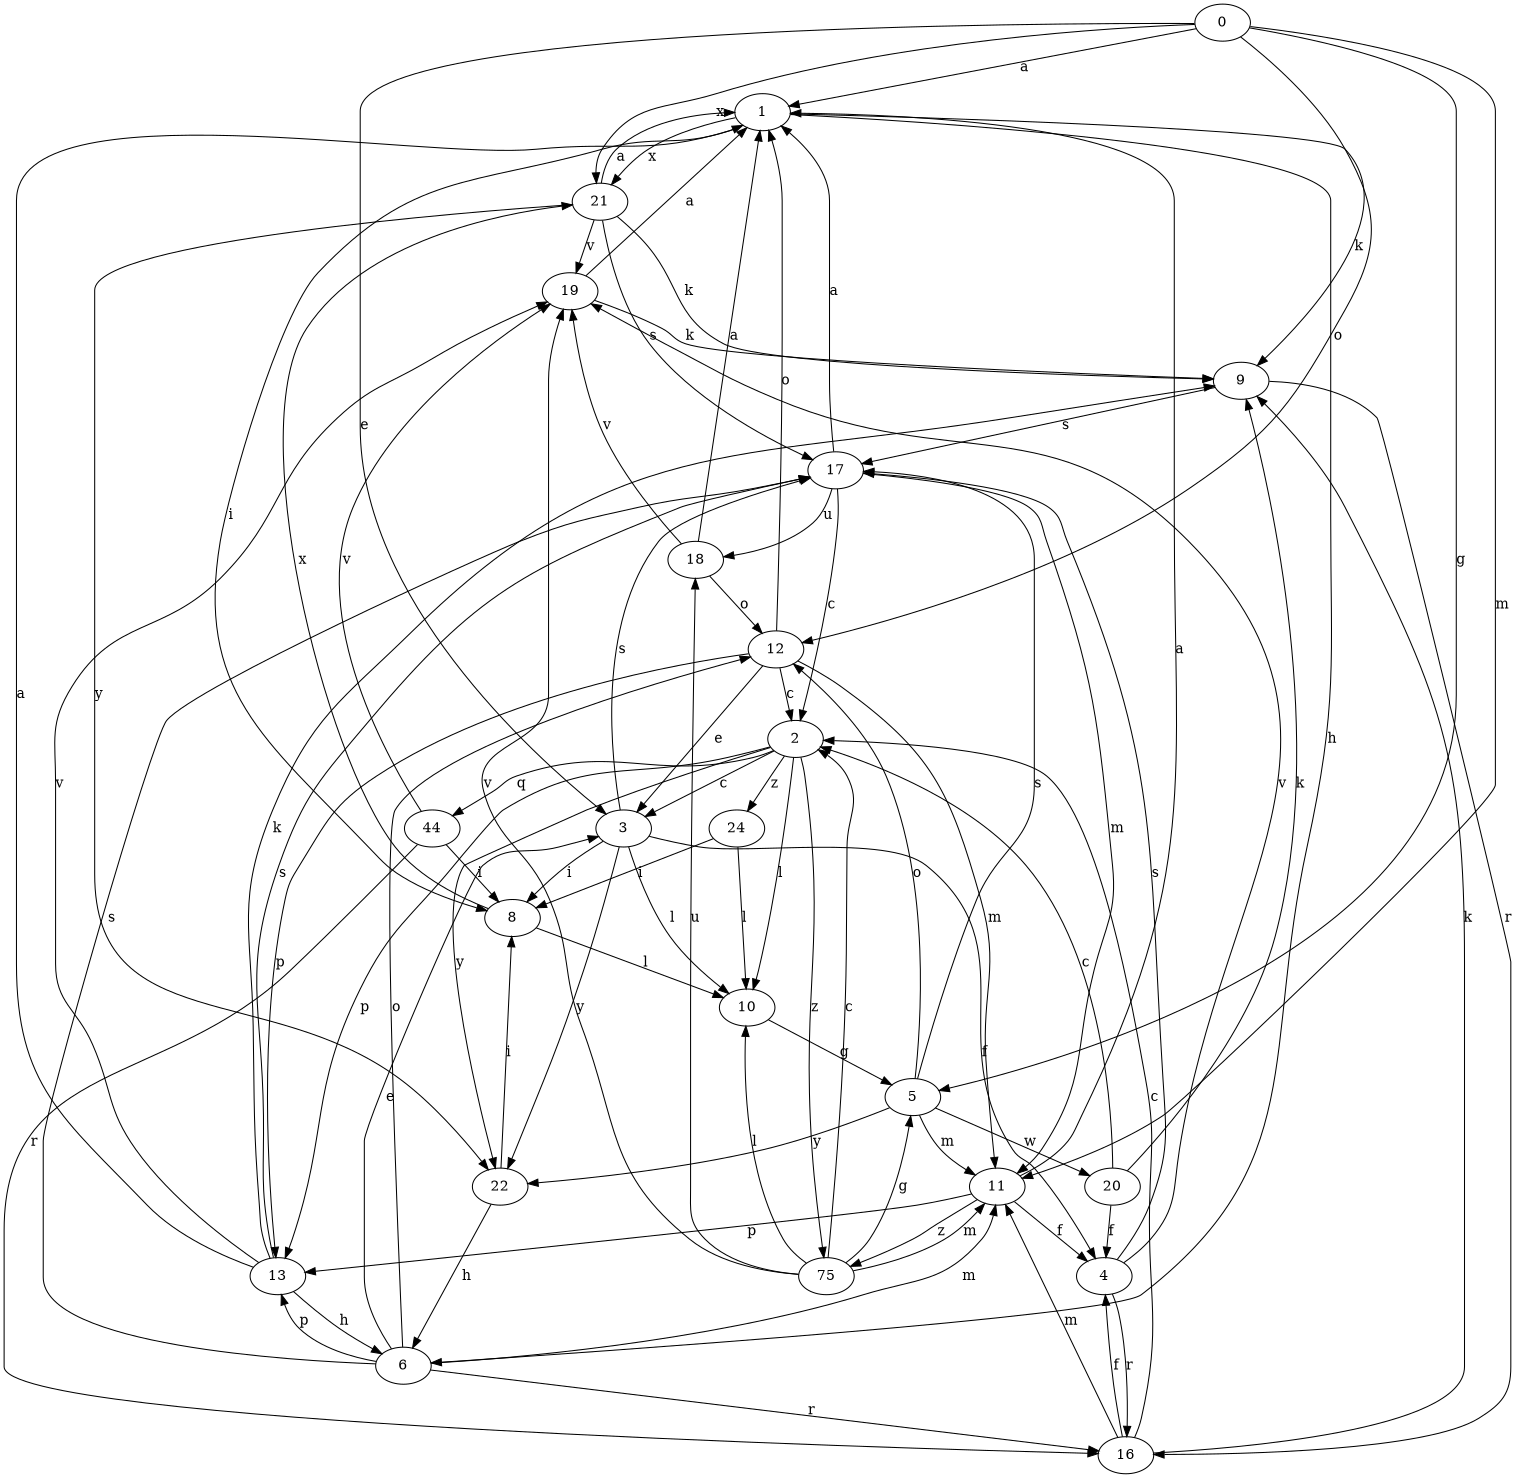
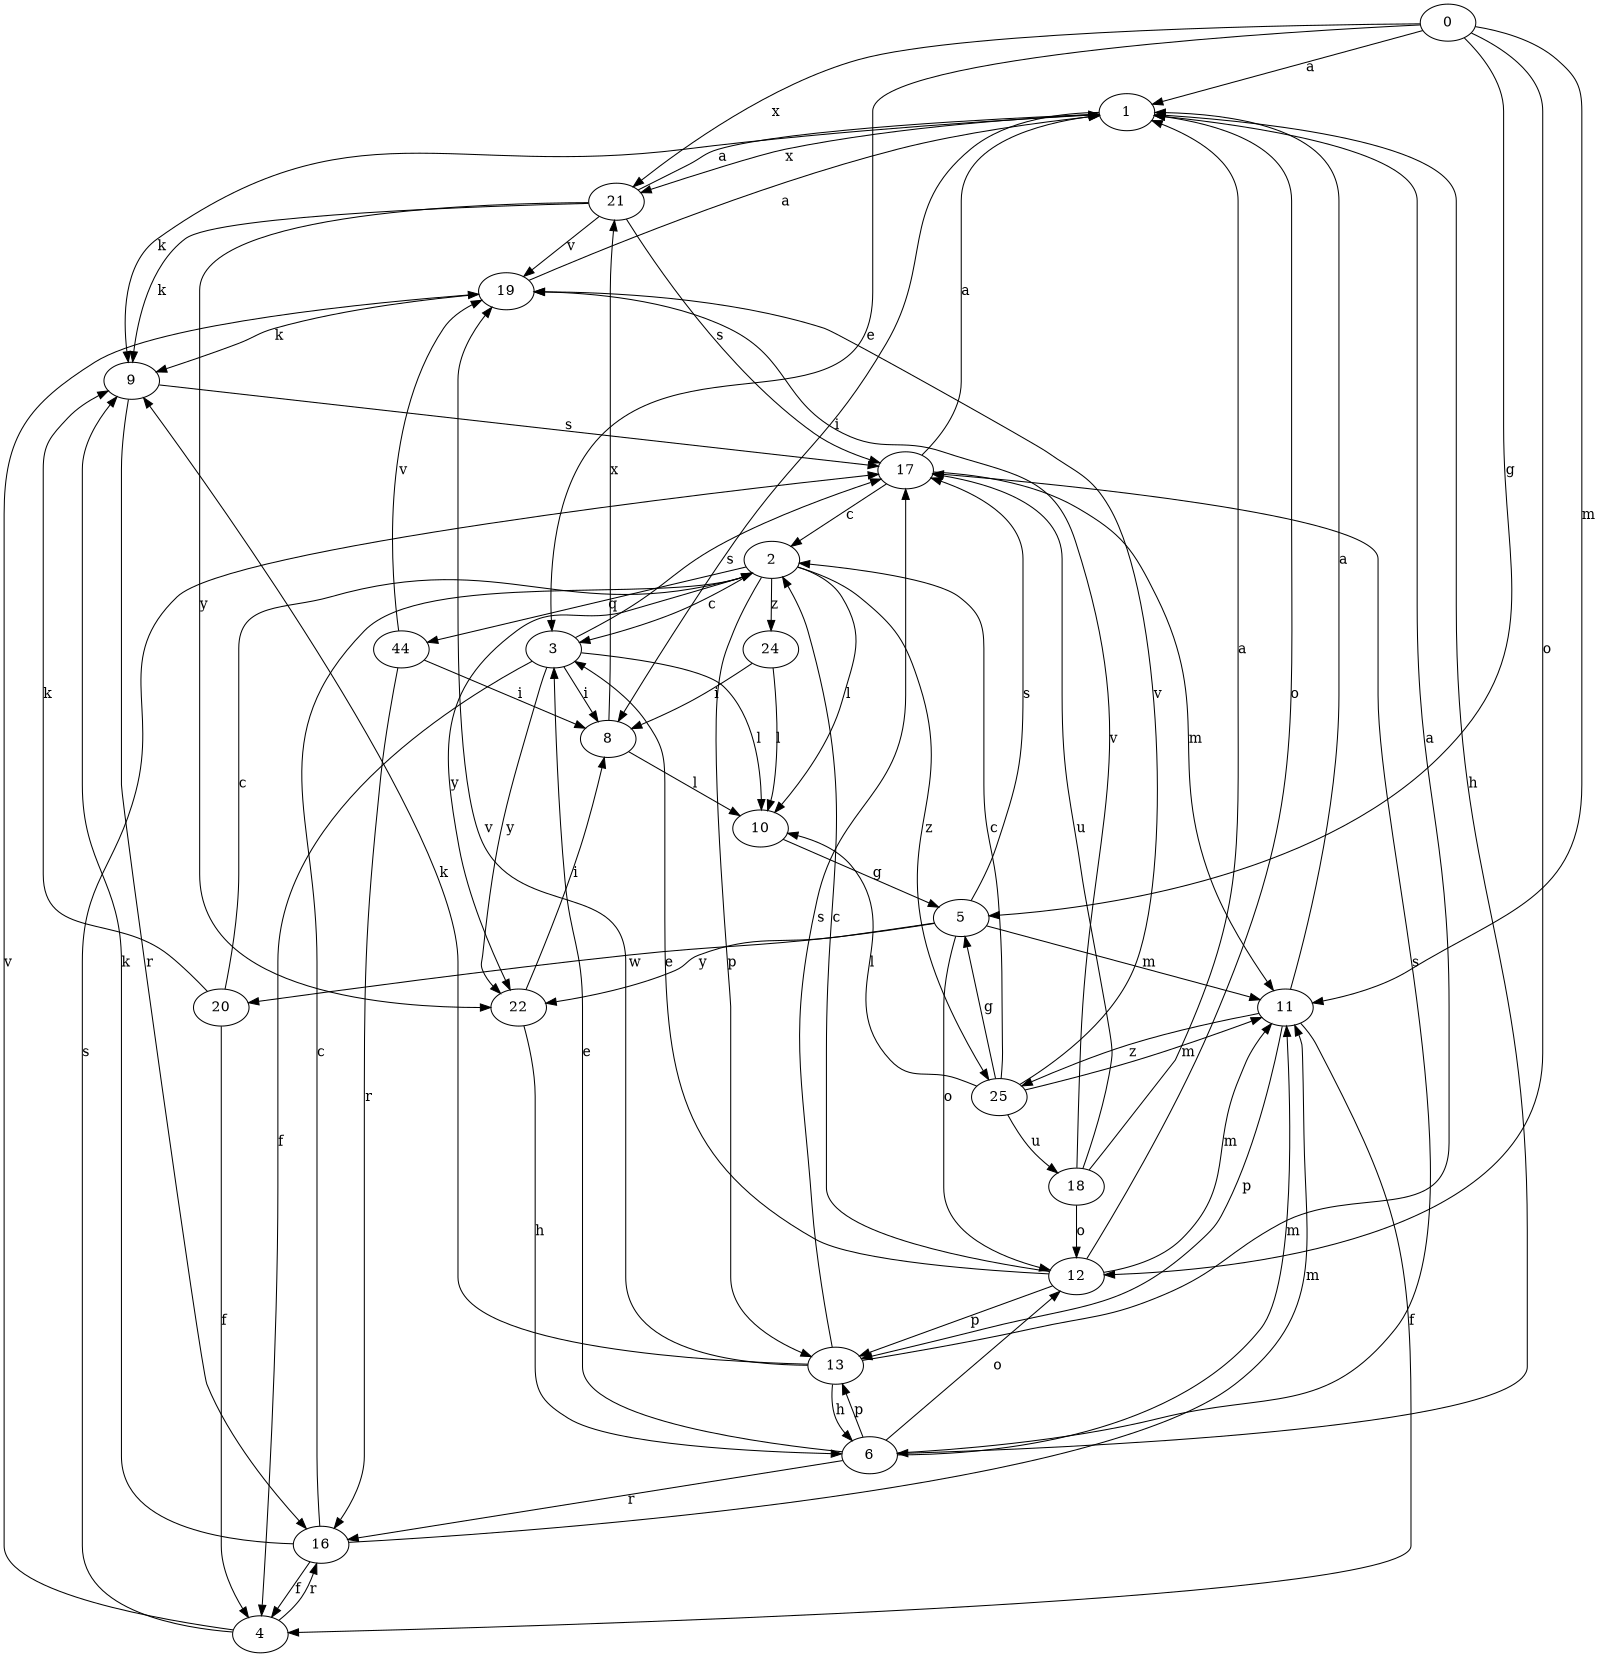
(794, 536) -> (1068, 789)
(826, 1276) -> (999, 1097)
